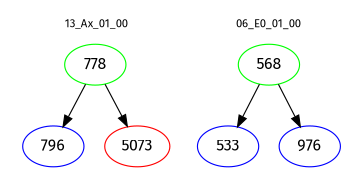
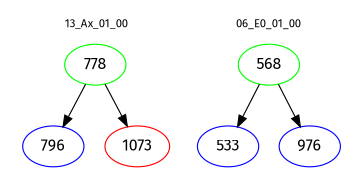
(137, 146) -> (137, 146)
